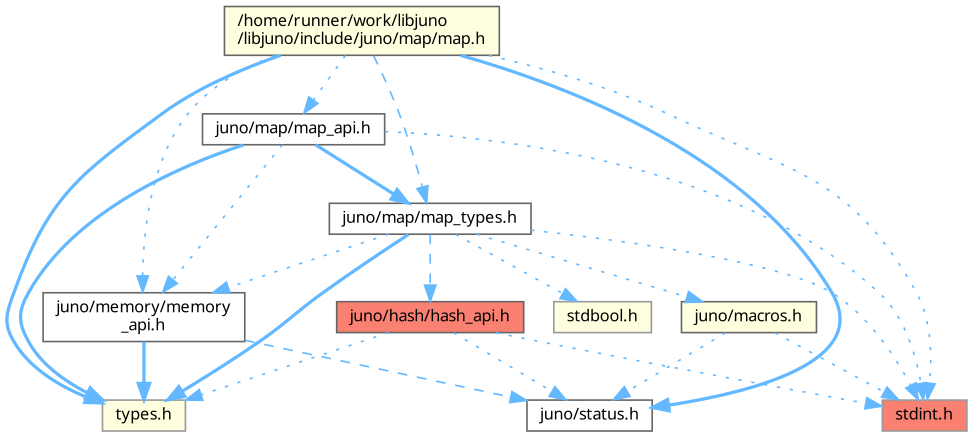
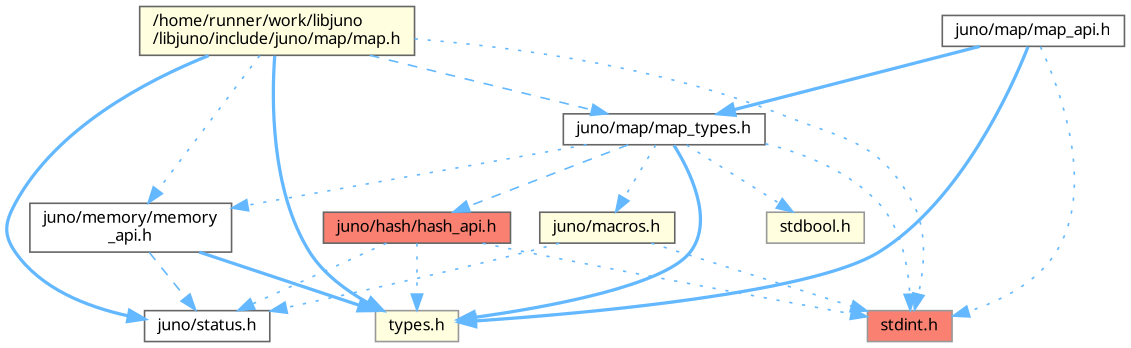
(329, 78) -> none
(228, 212) -> none
